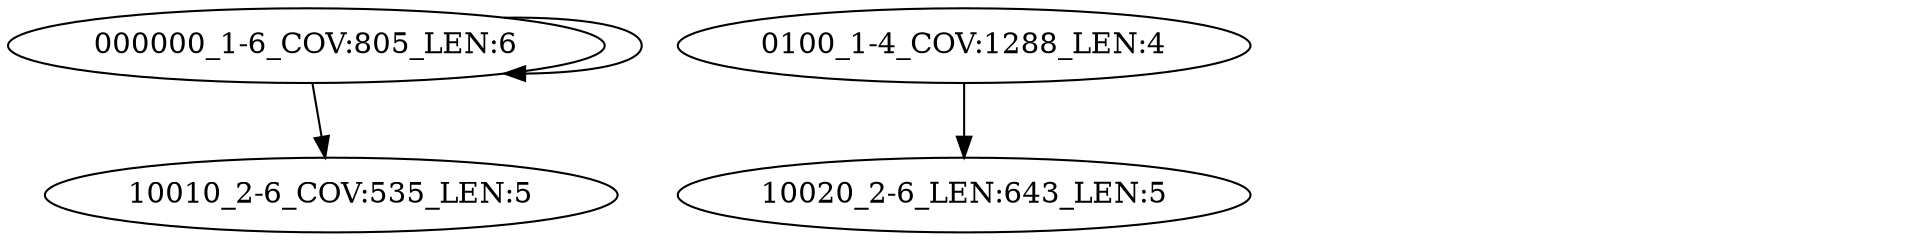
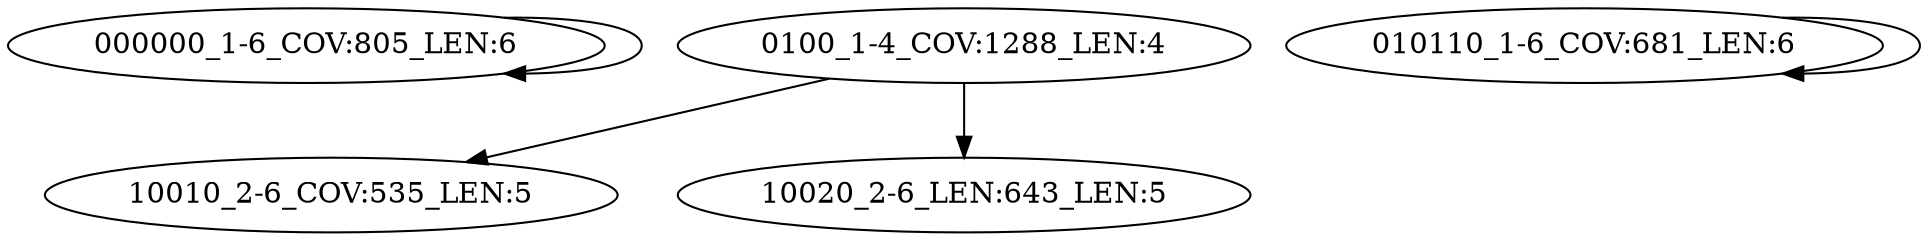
none -> (1585, 46)
(317, 110) -> (658, 118)
